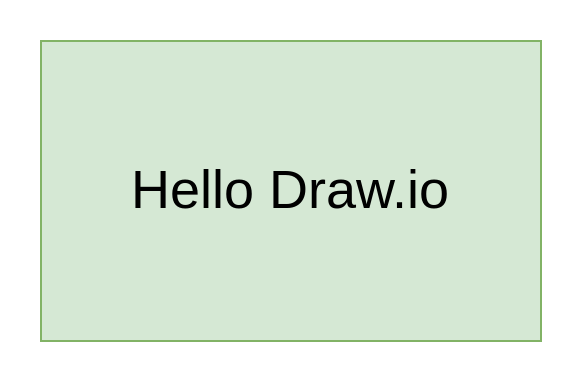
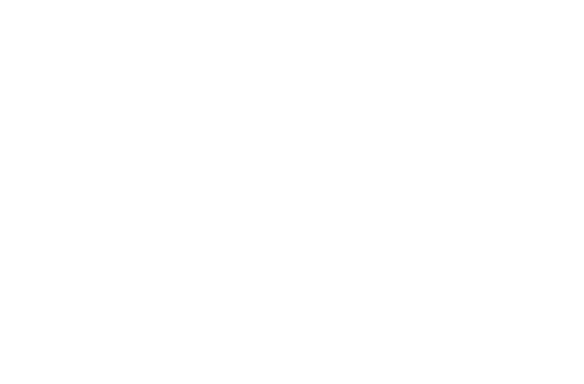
(291, 191) -> none
